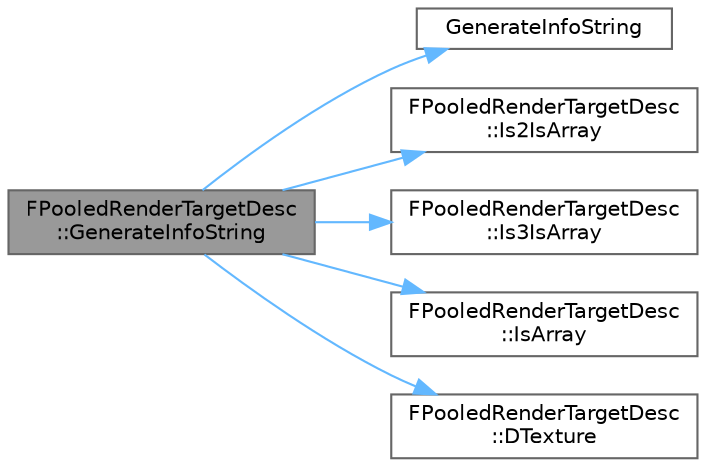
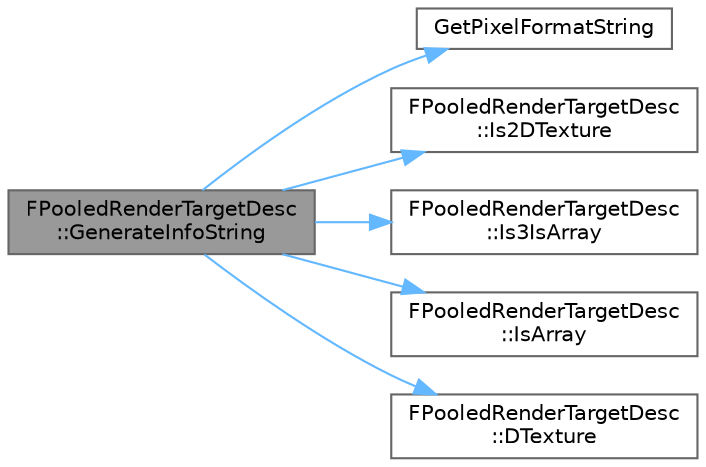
(544, 29) -> (544, 29)
(544, 120) -> (544, 120)
